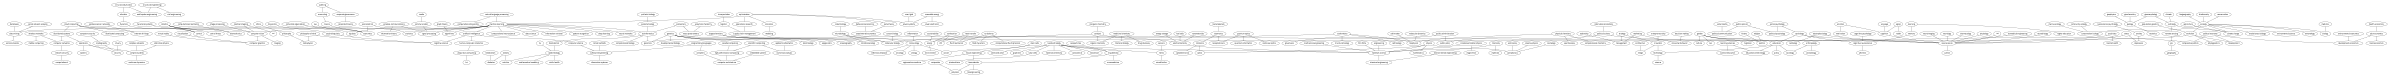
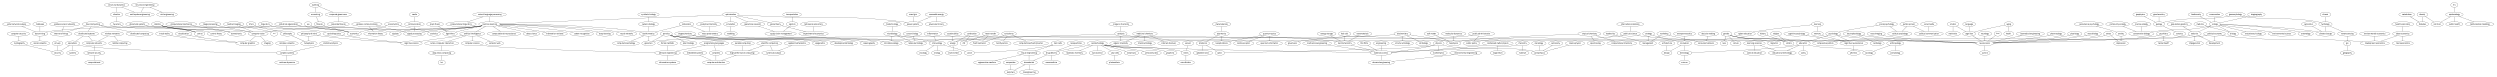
none -> (495, 43)
(554, 43) -> none
(1144, 43) -> (1169, 43)
(879, 53) -> none
